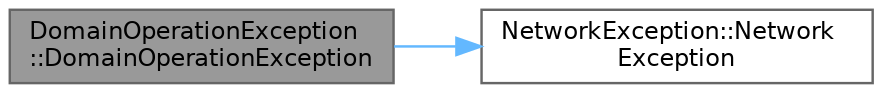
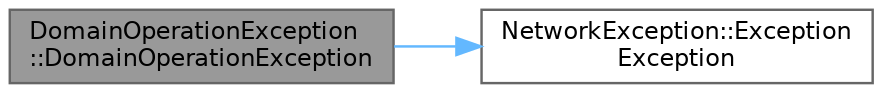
(677, 46) -> (677, 46)
